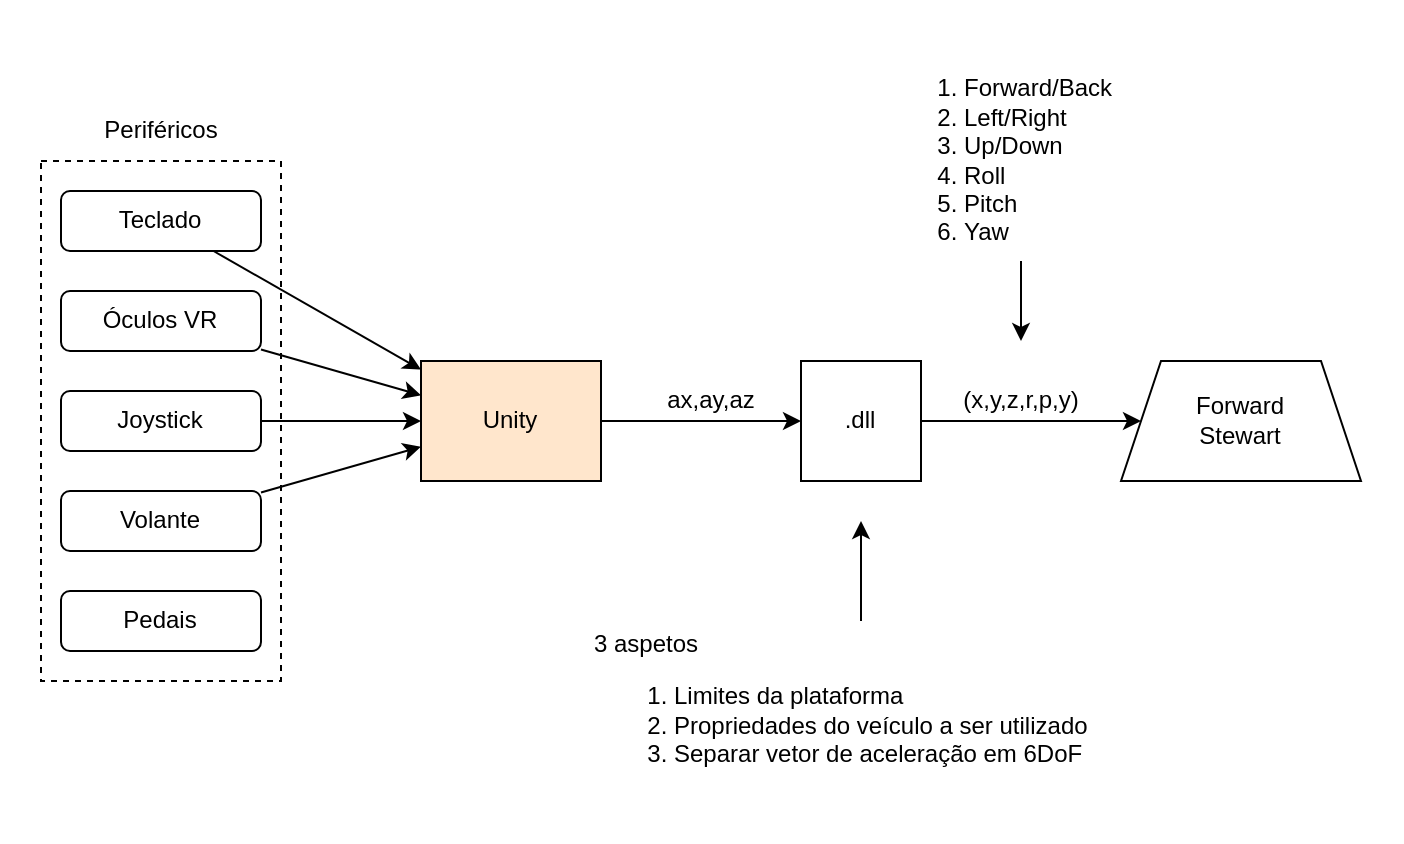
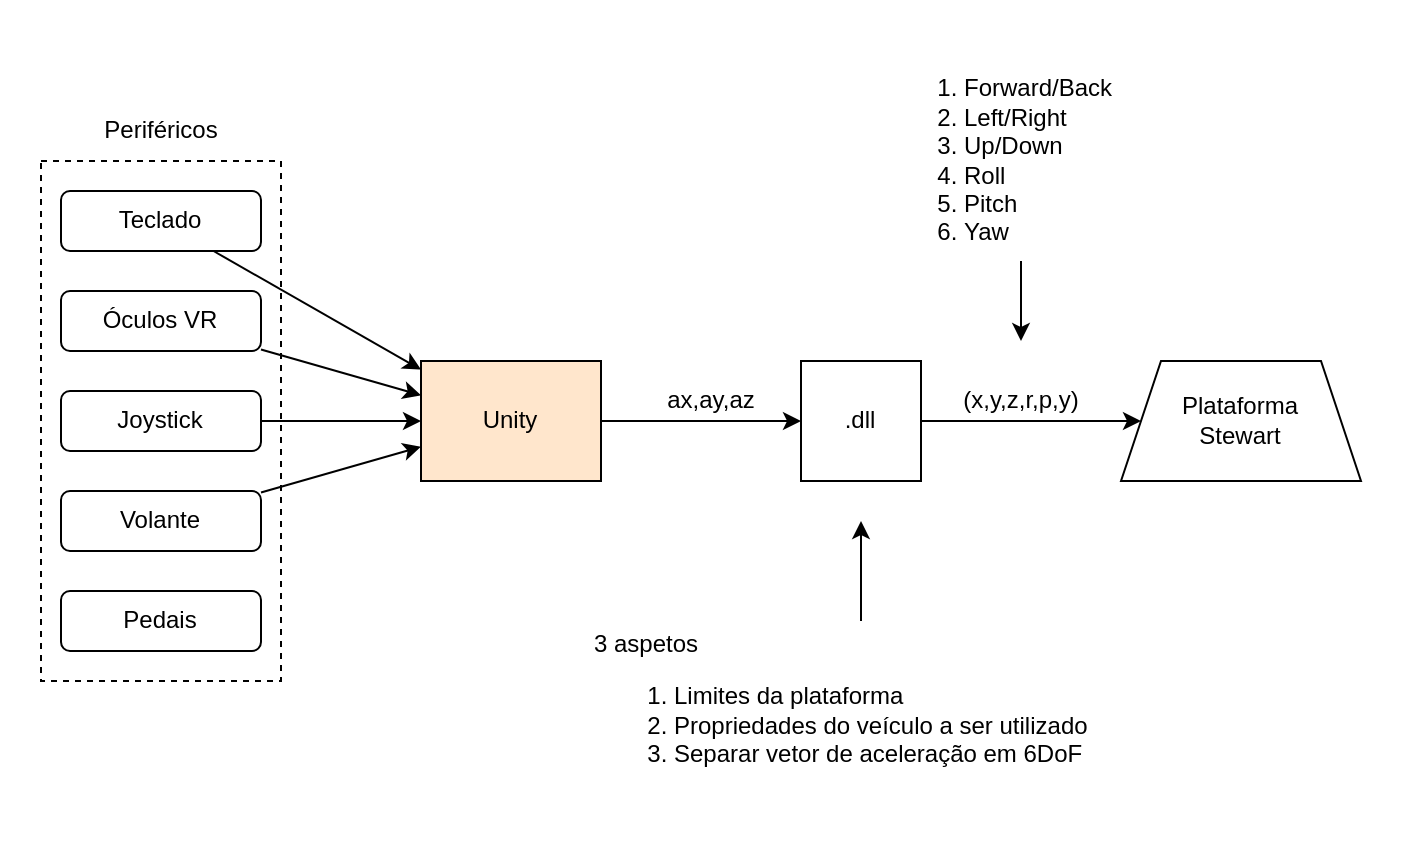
(1241, 421) -> (1241, 421)
